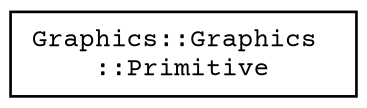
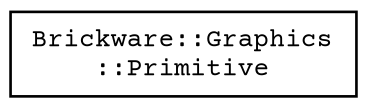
(183, 54) -> (183, 54)
